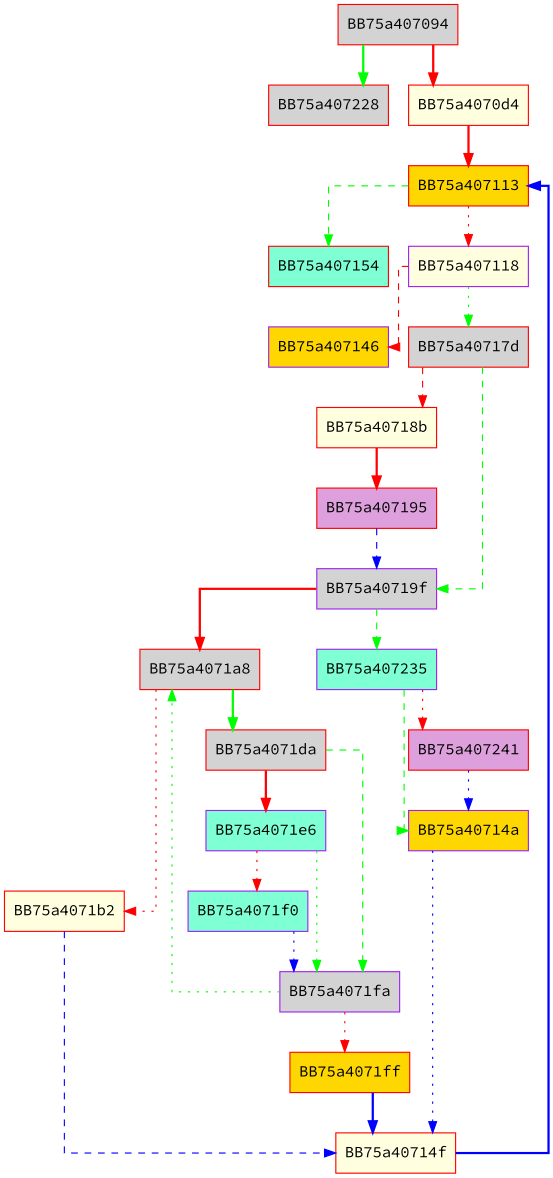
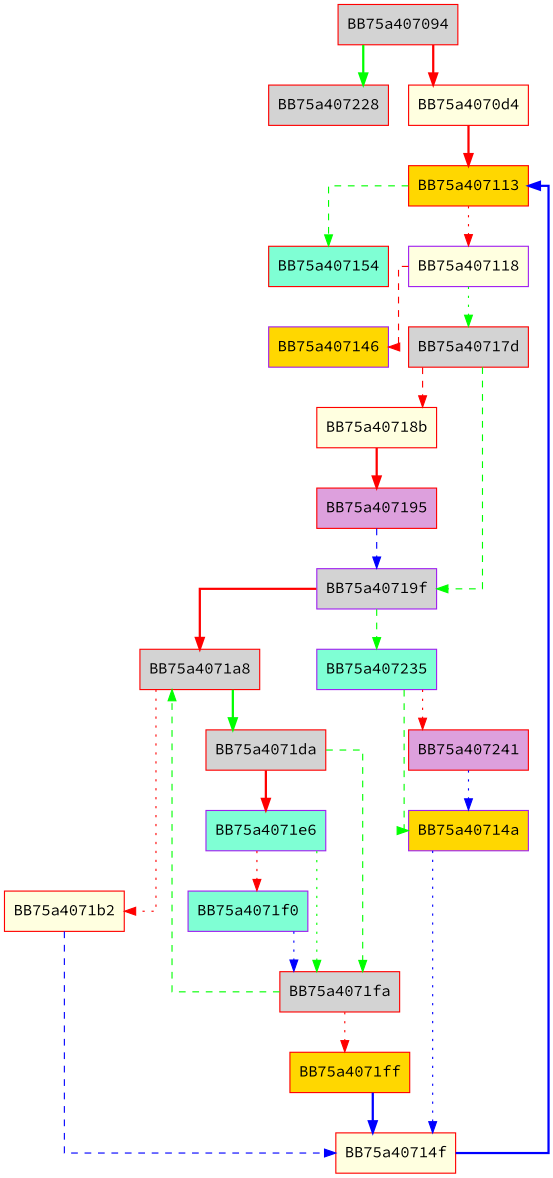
(172, 900) -> (172, 900)
(340, 992) -> (340, 992)
